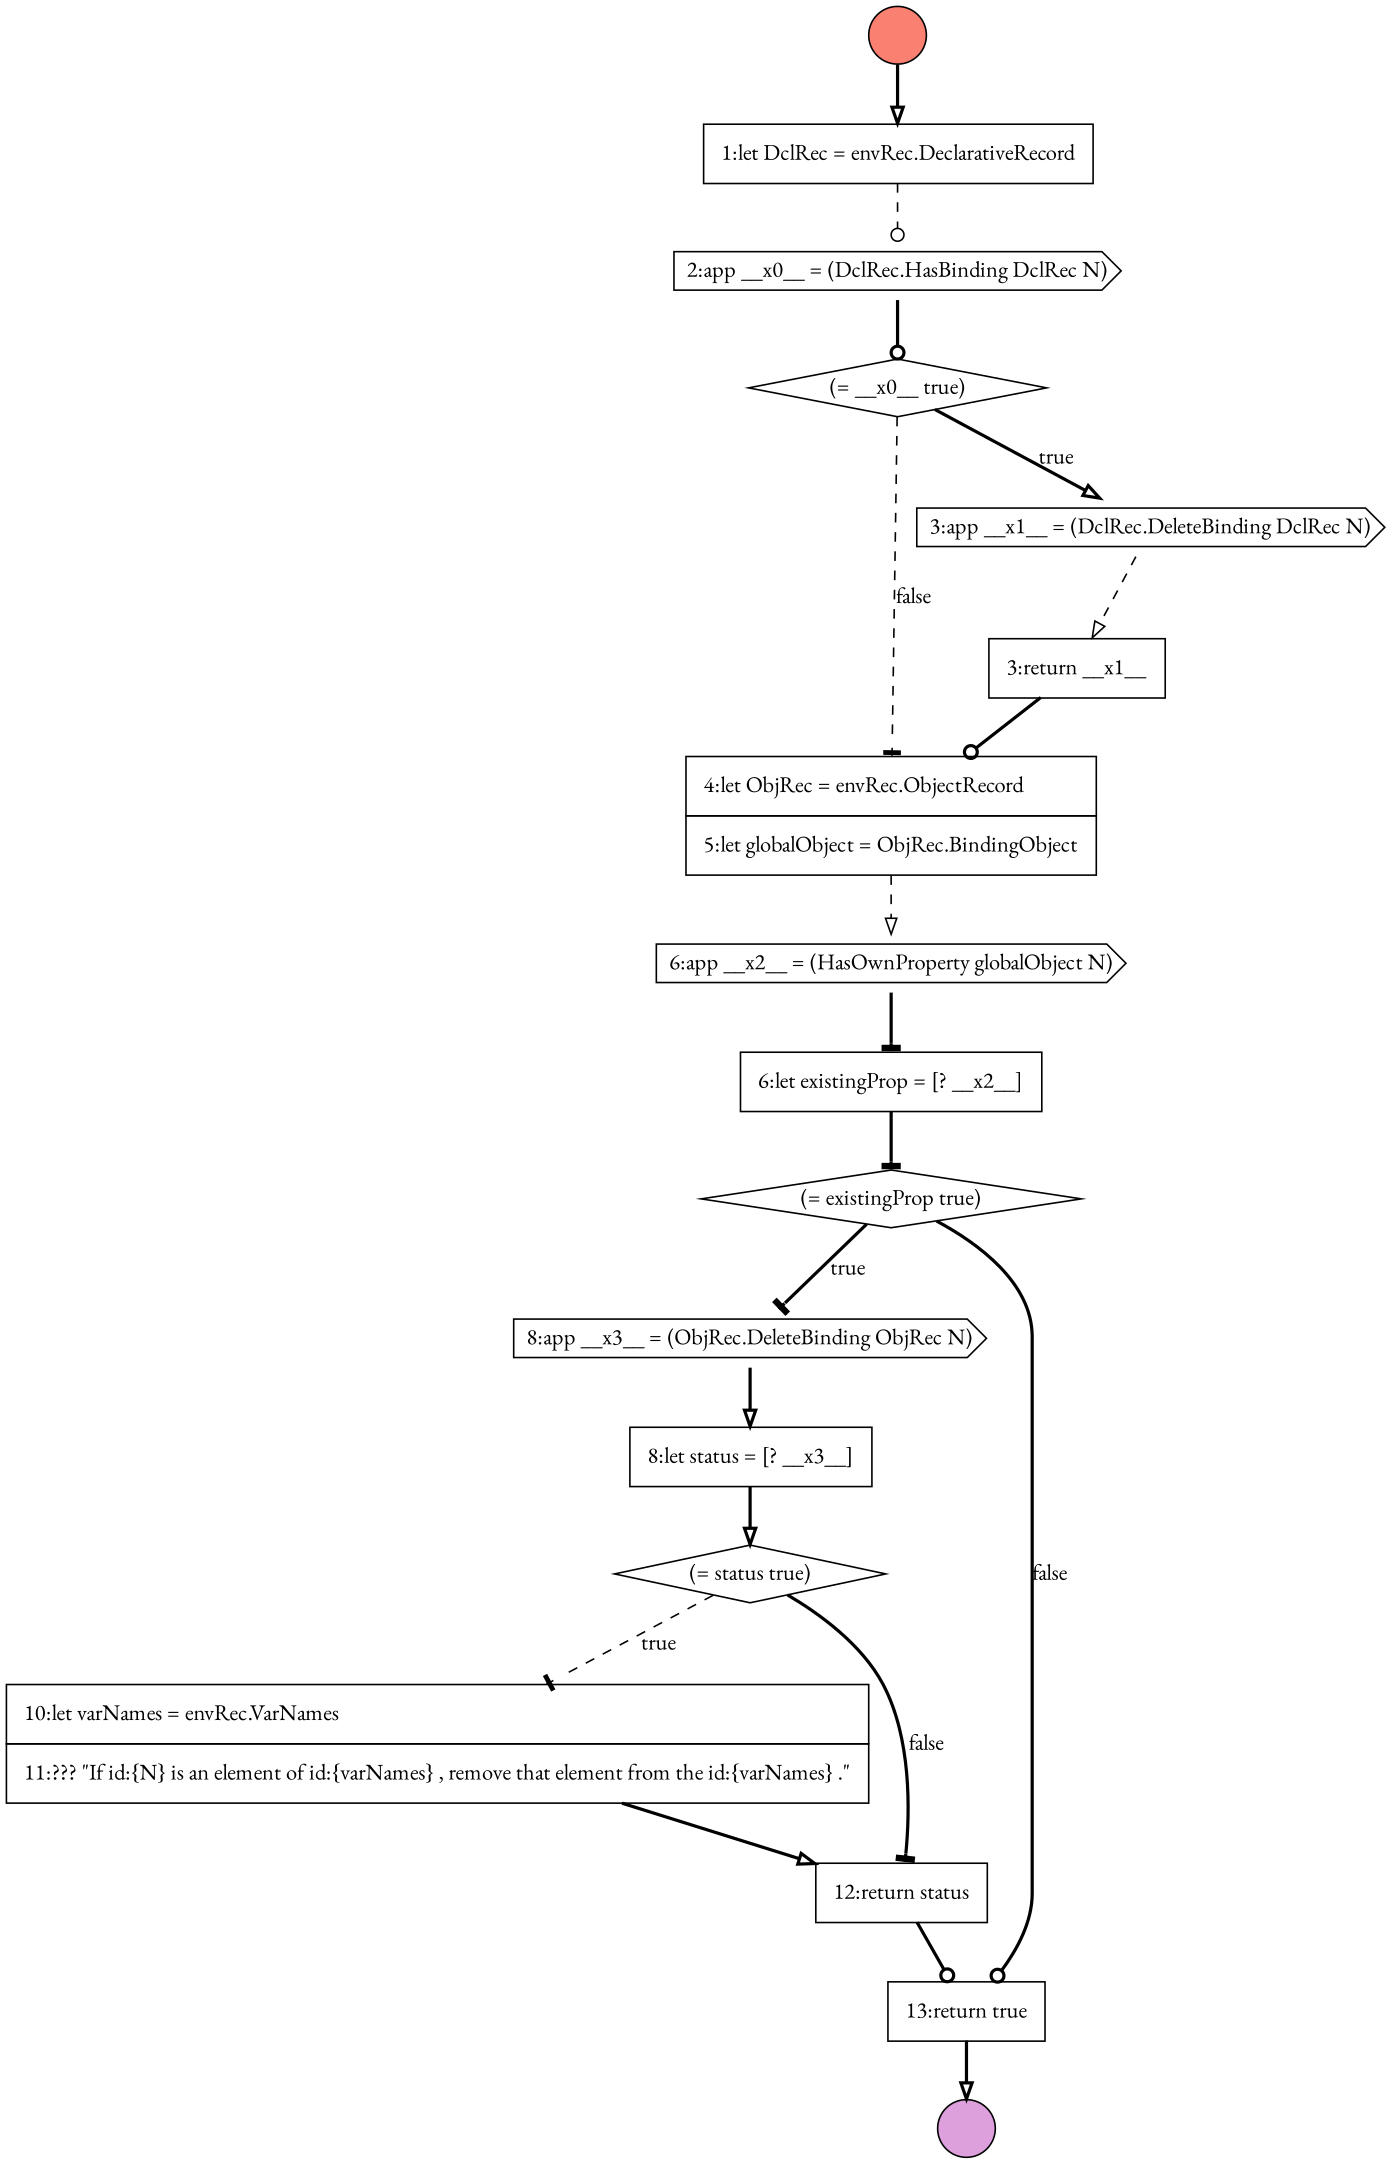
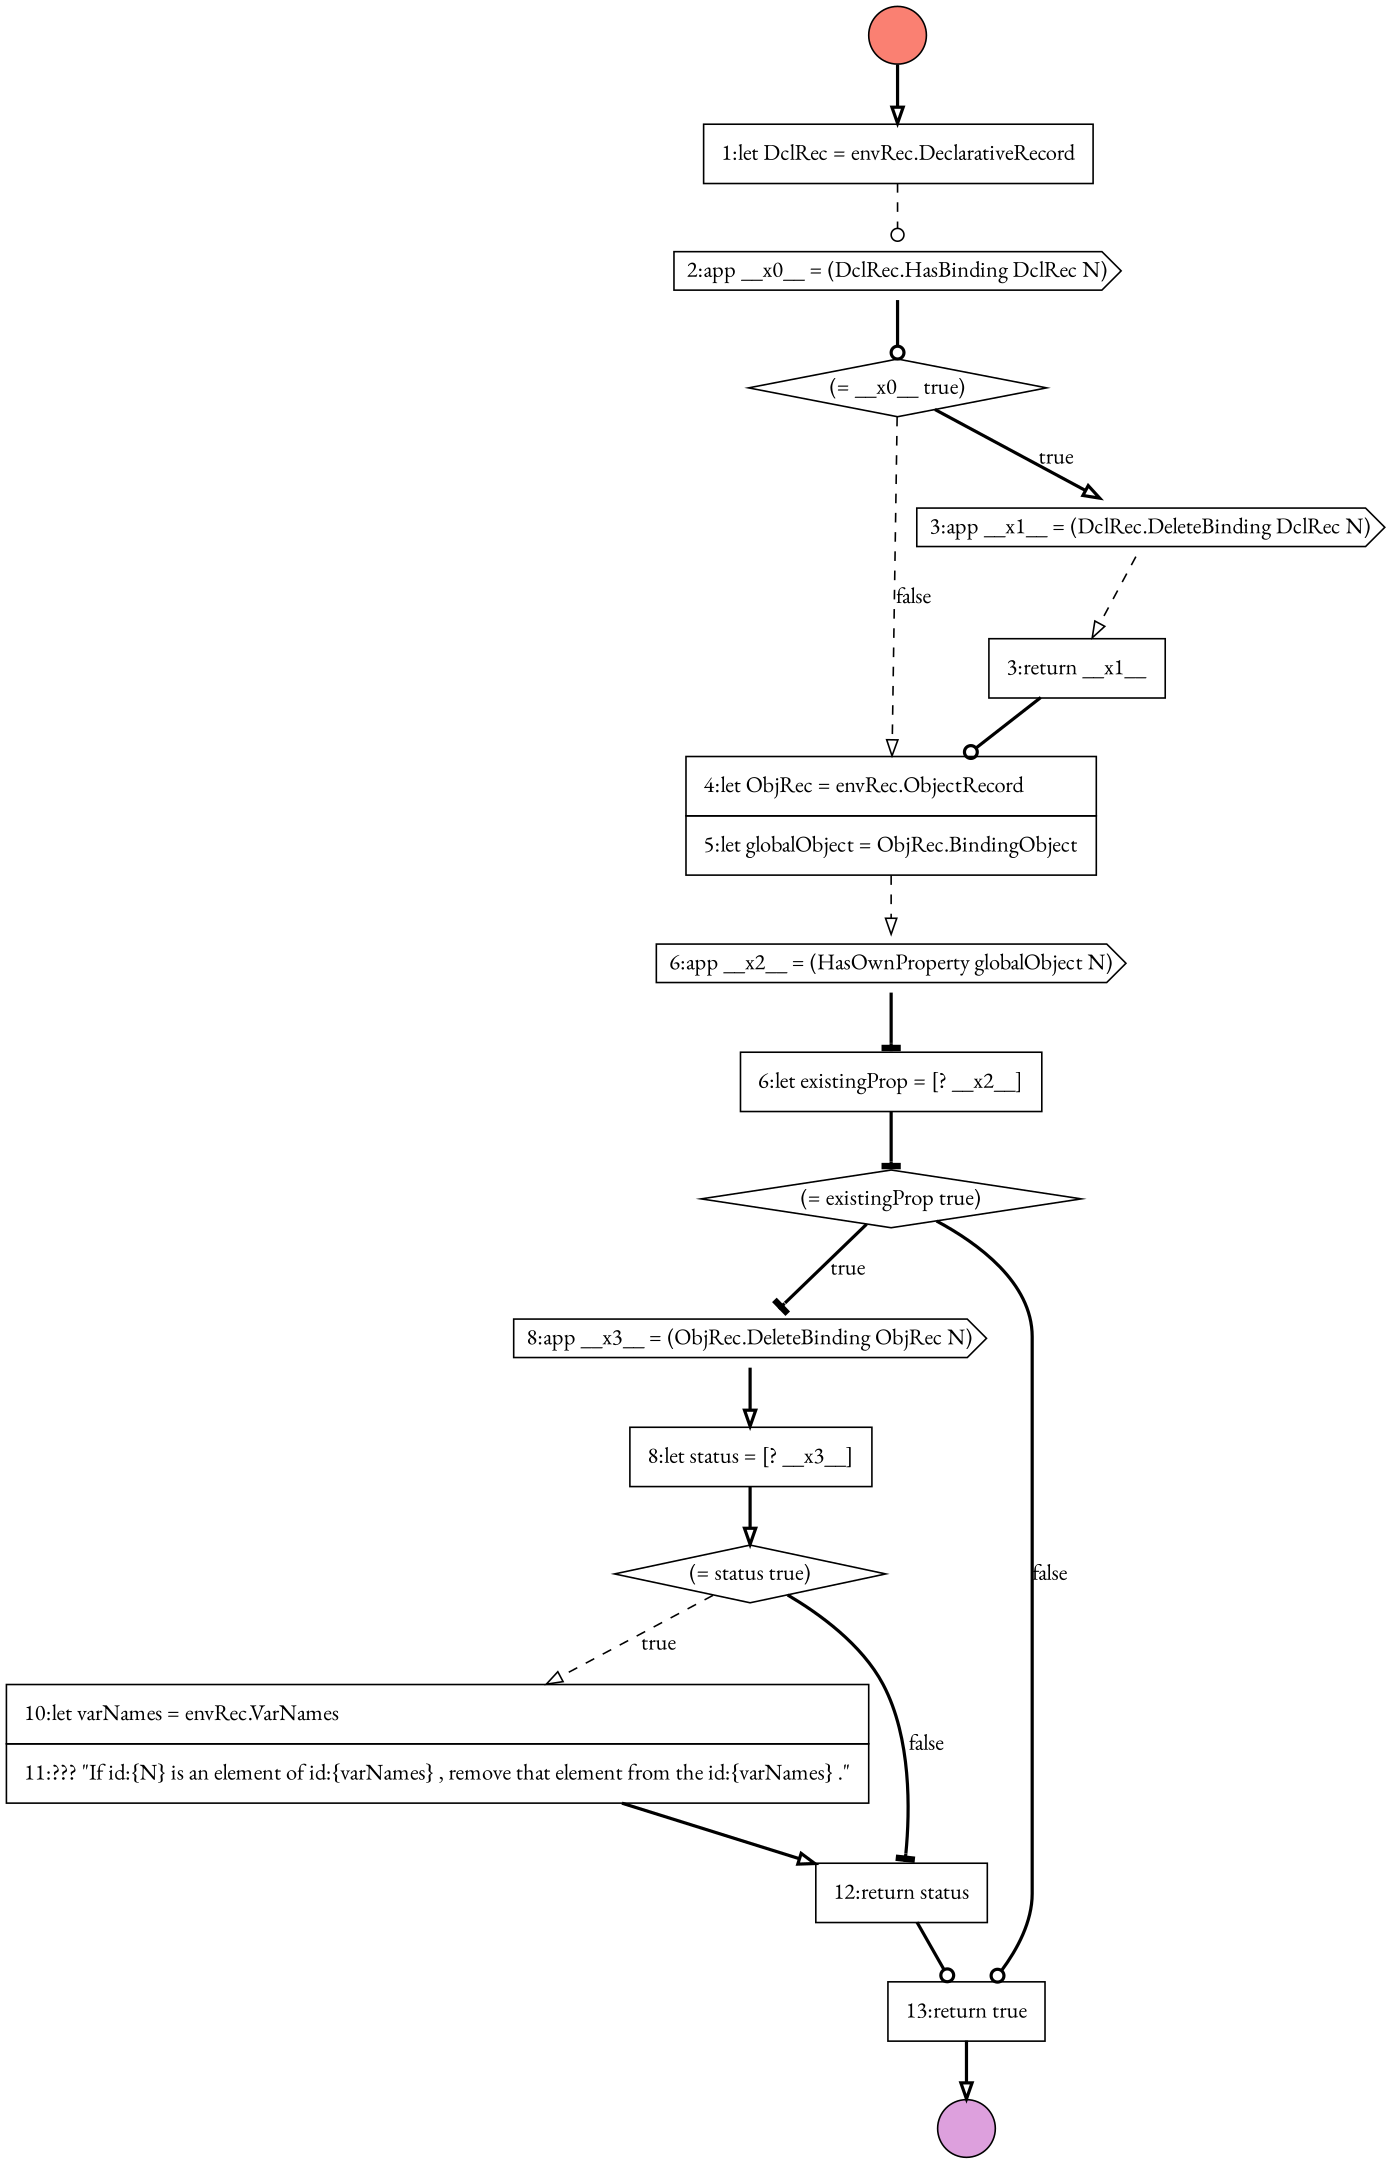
(895, 578) -> (895, 578)
(637, 1636) -> (637, 1636)
